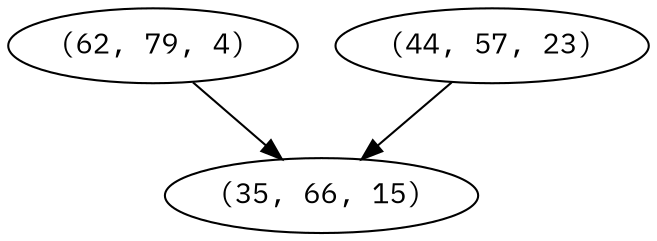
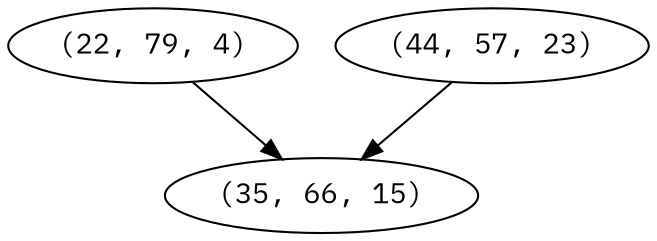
(153, 46) -> (153, 46)
